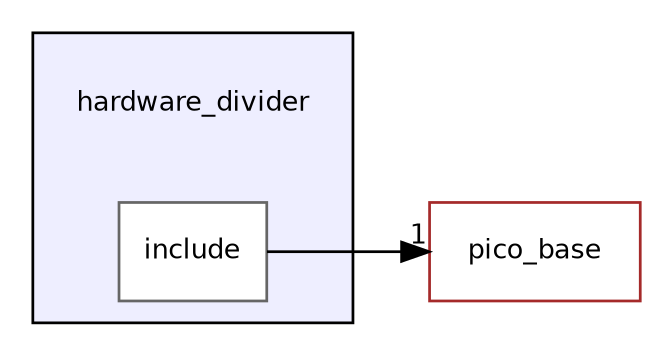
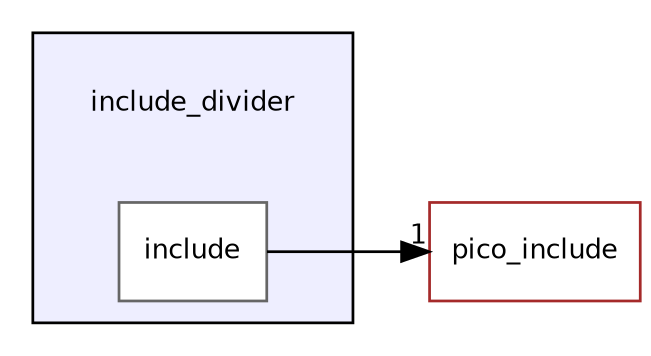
(193, 104) -> (193, 104)
(535, 252) -> (535, 252)
